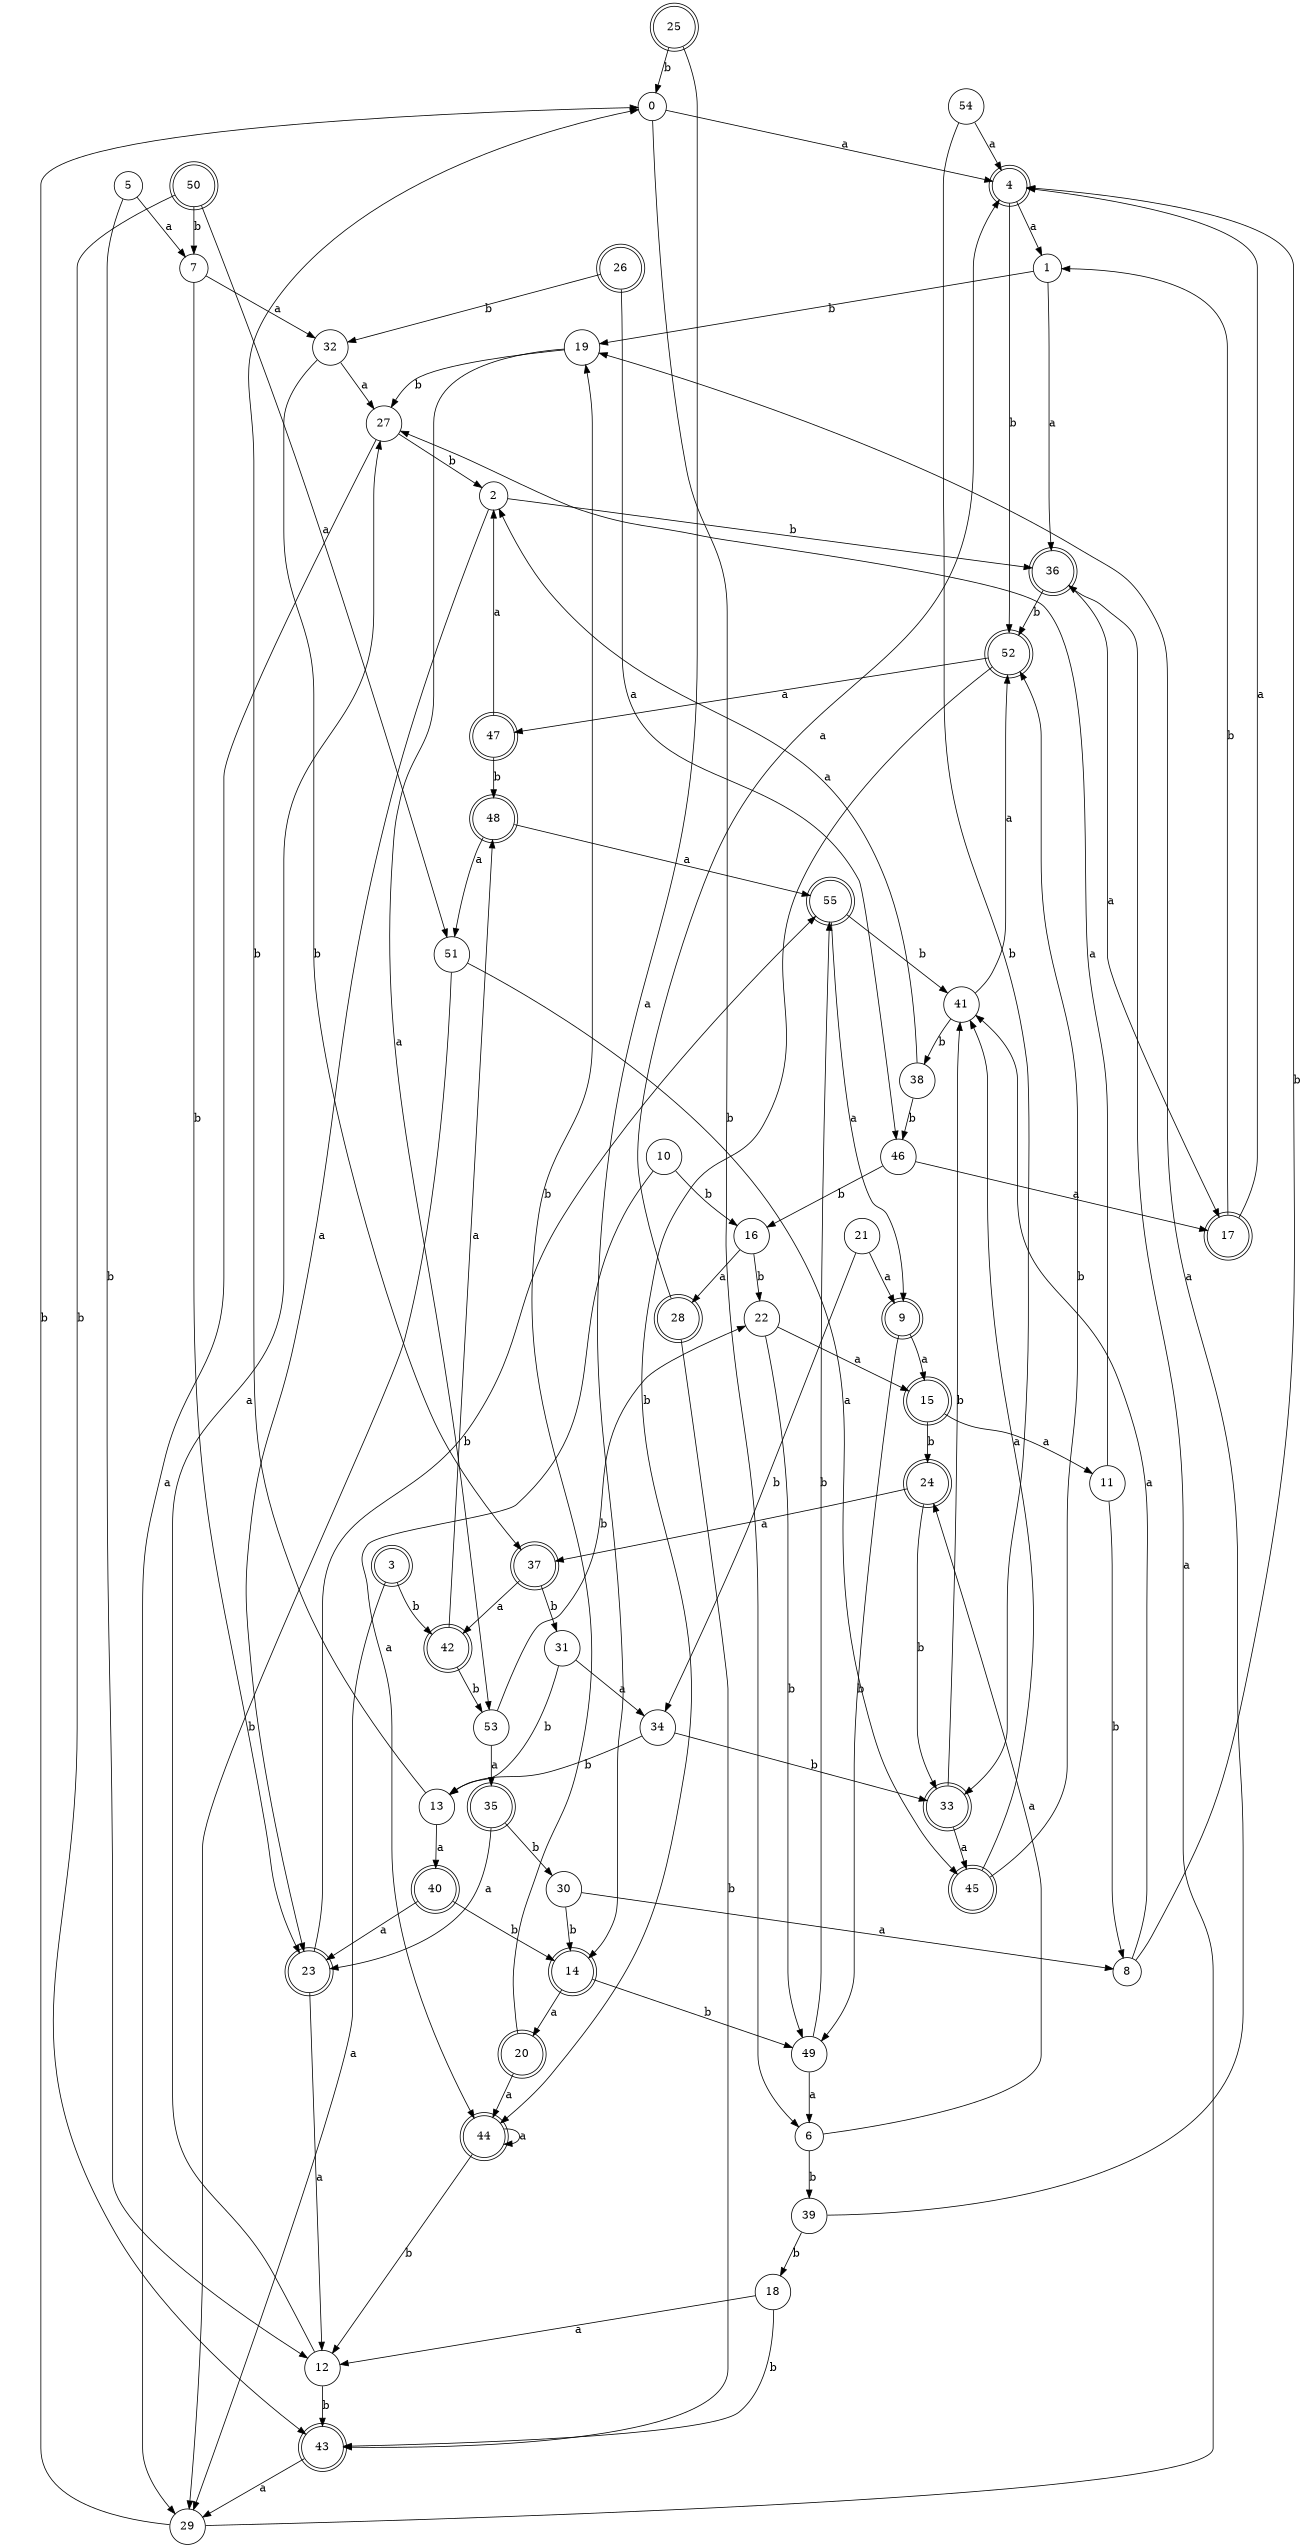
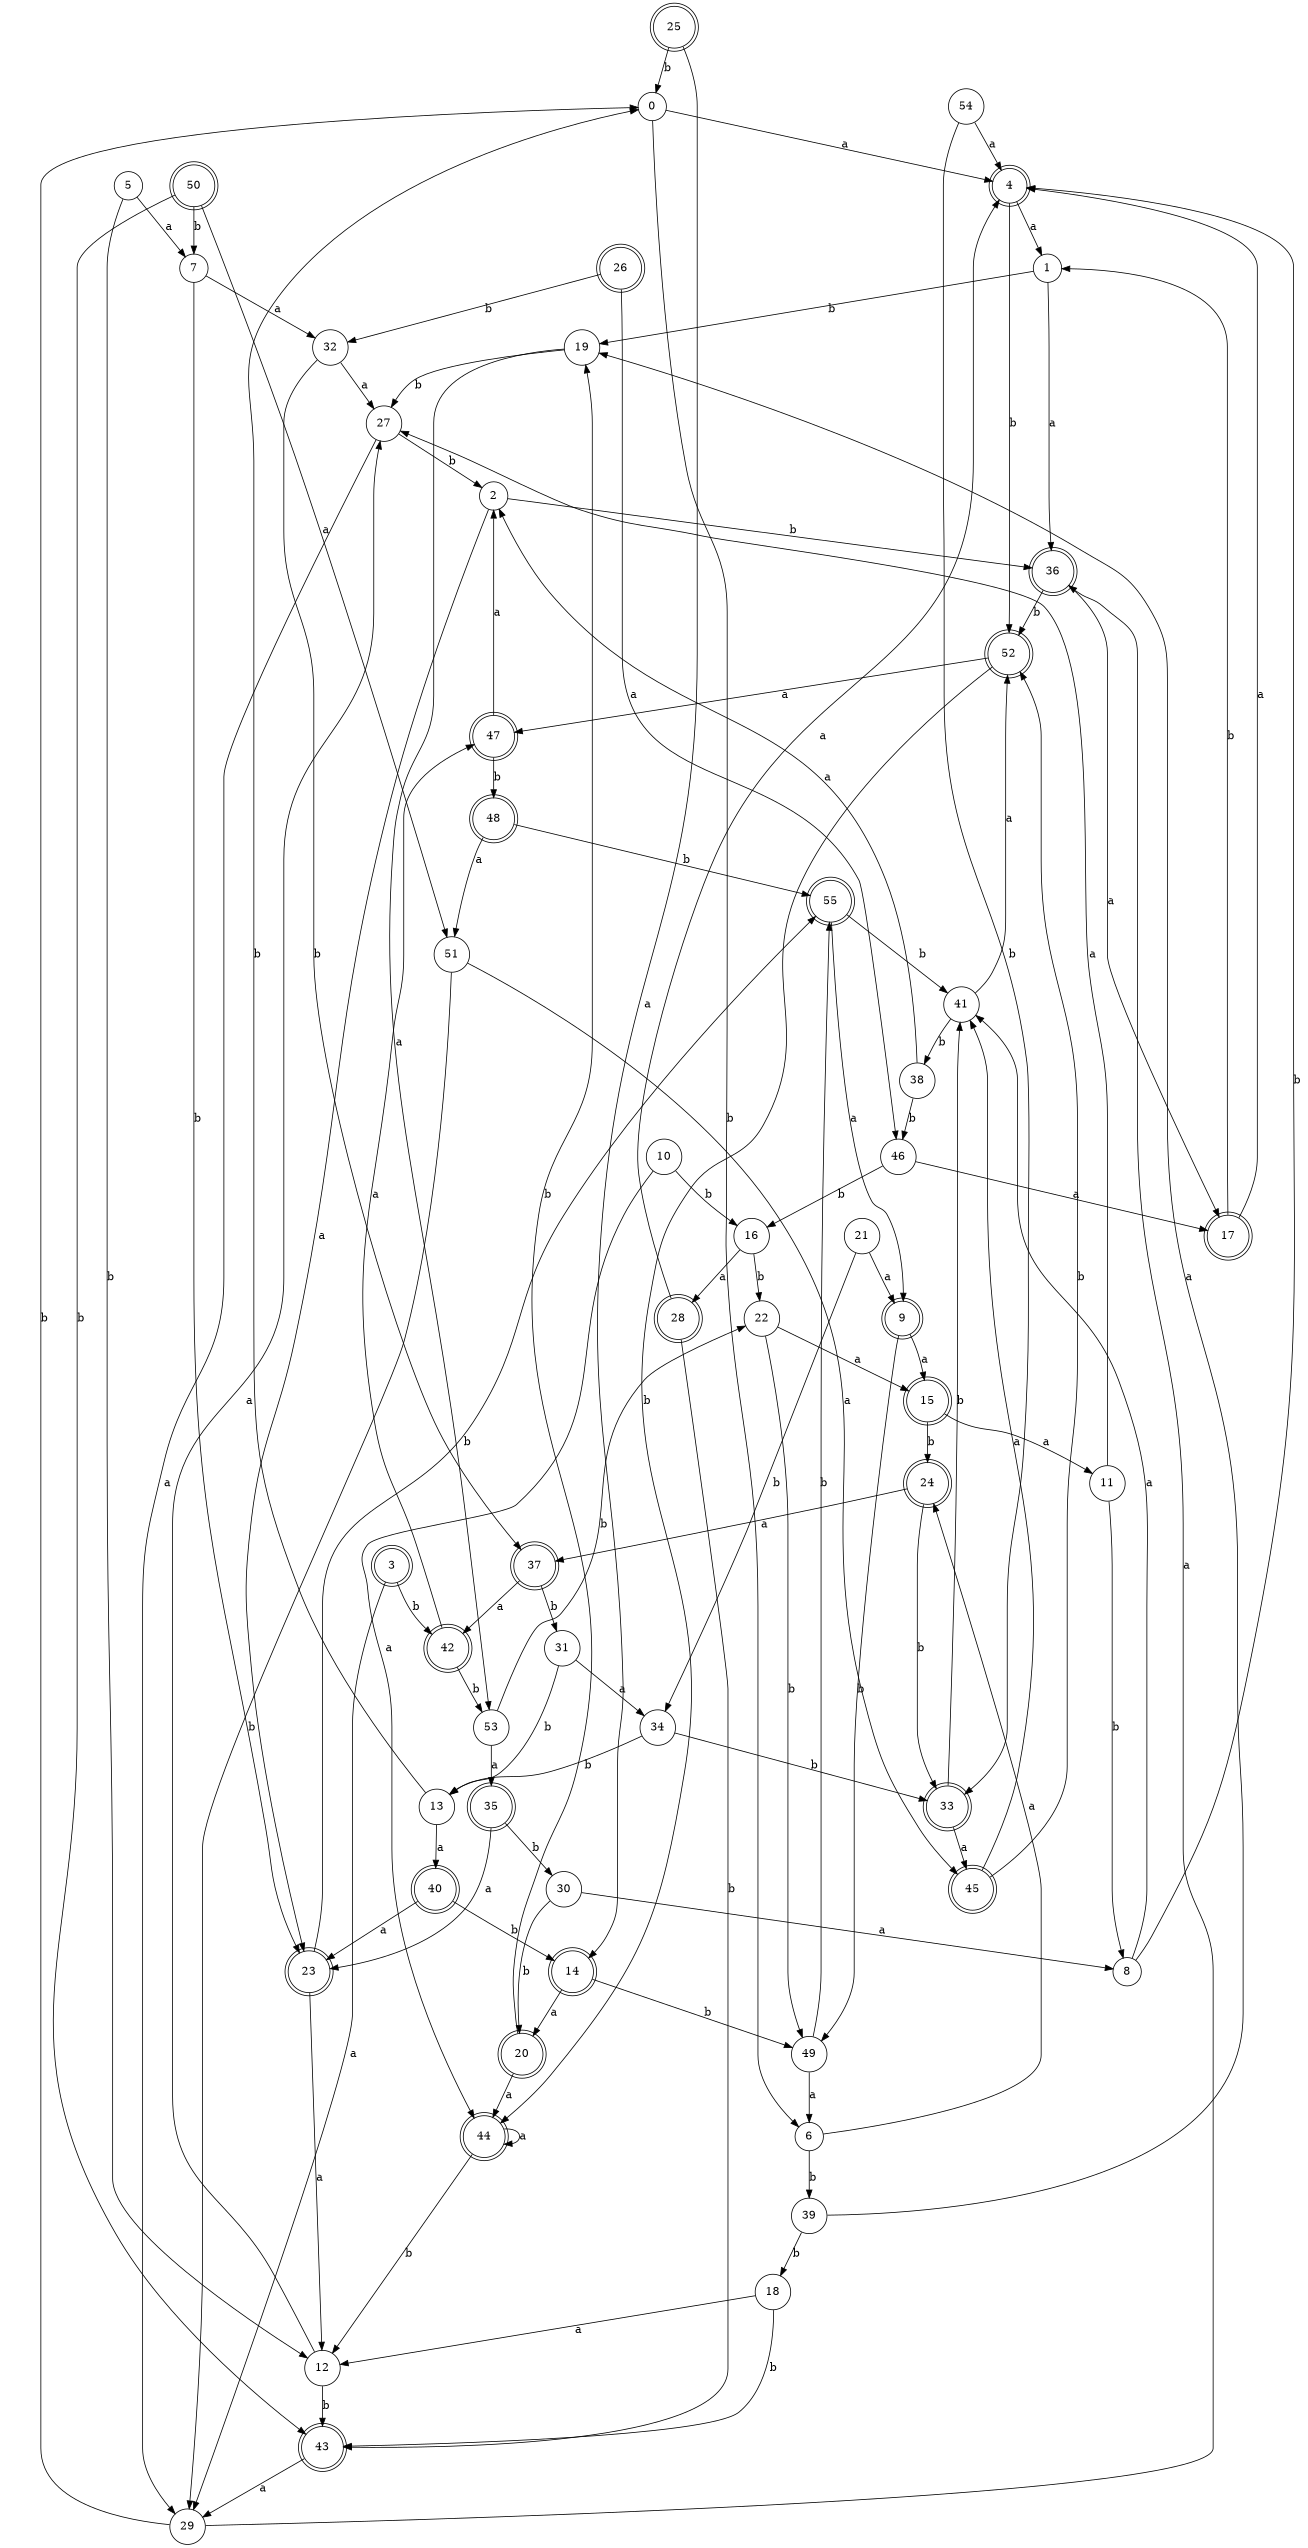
(687, 860) -> (687, 860)
(471, 1238) -> (373, 1178)
(568, 1925) -> (522, 1959)
